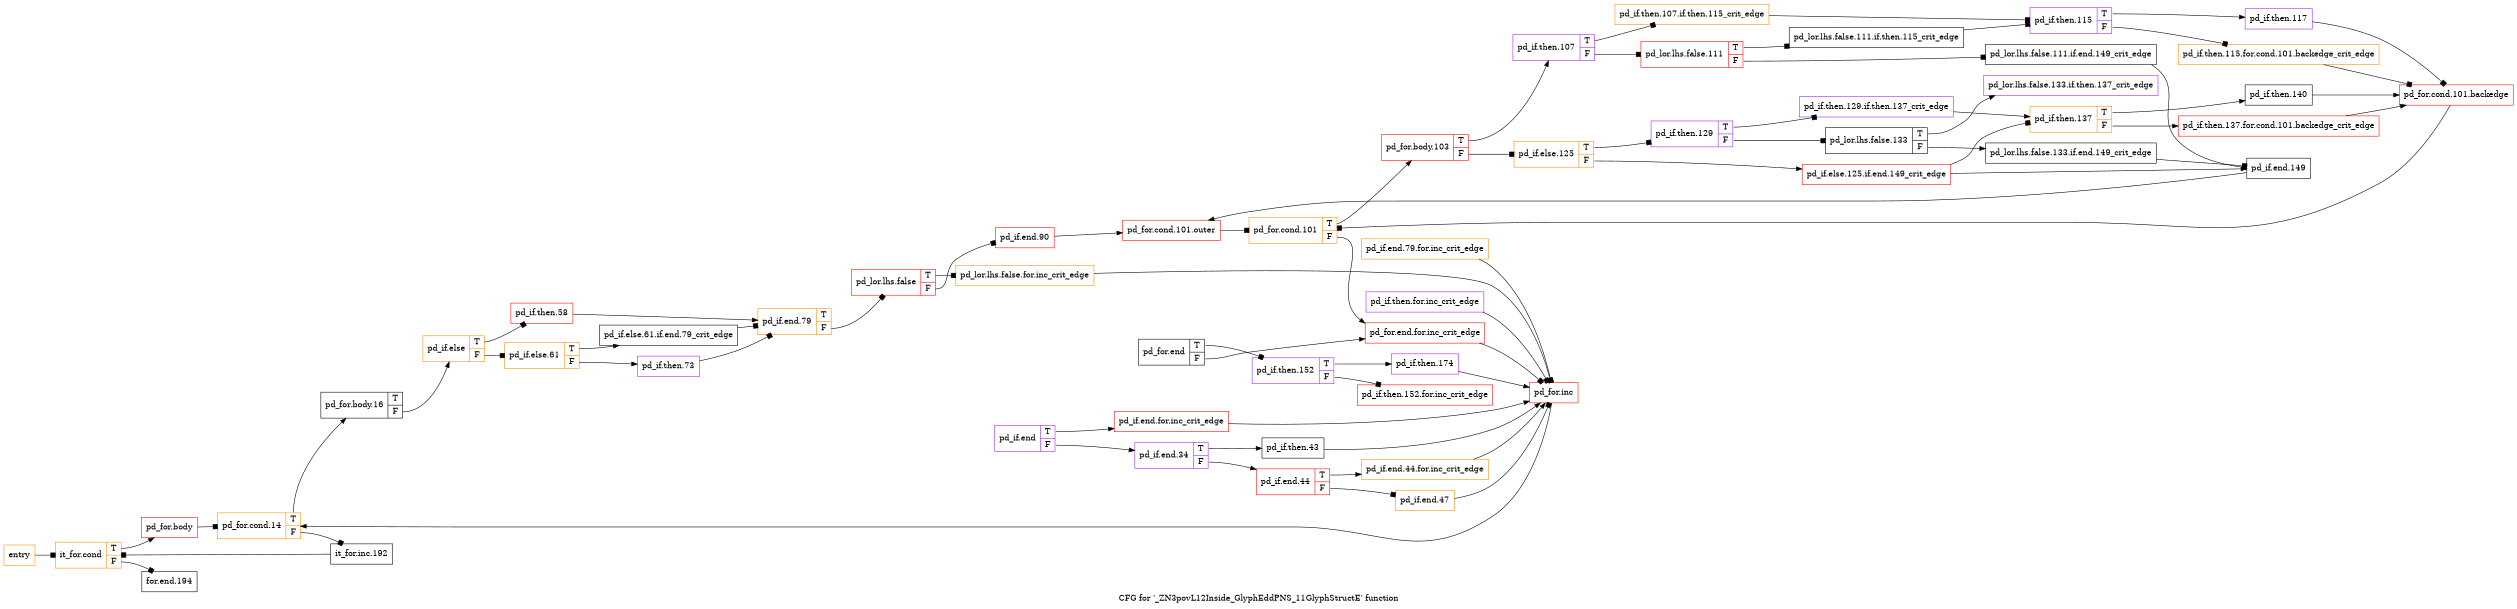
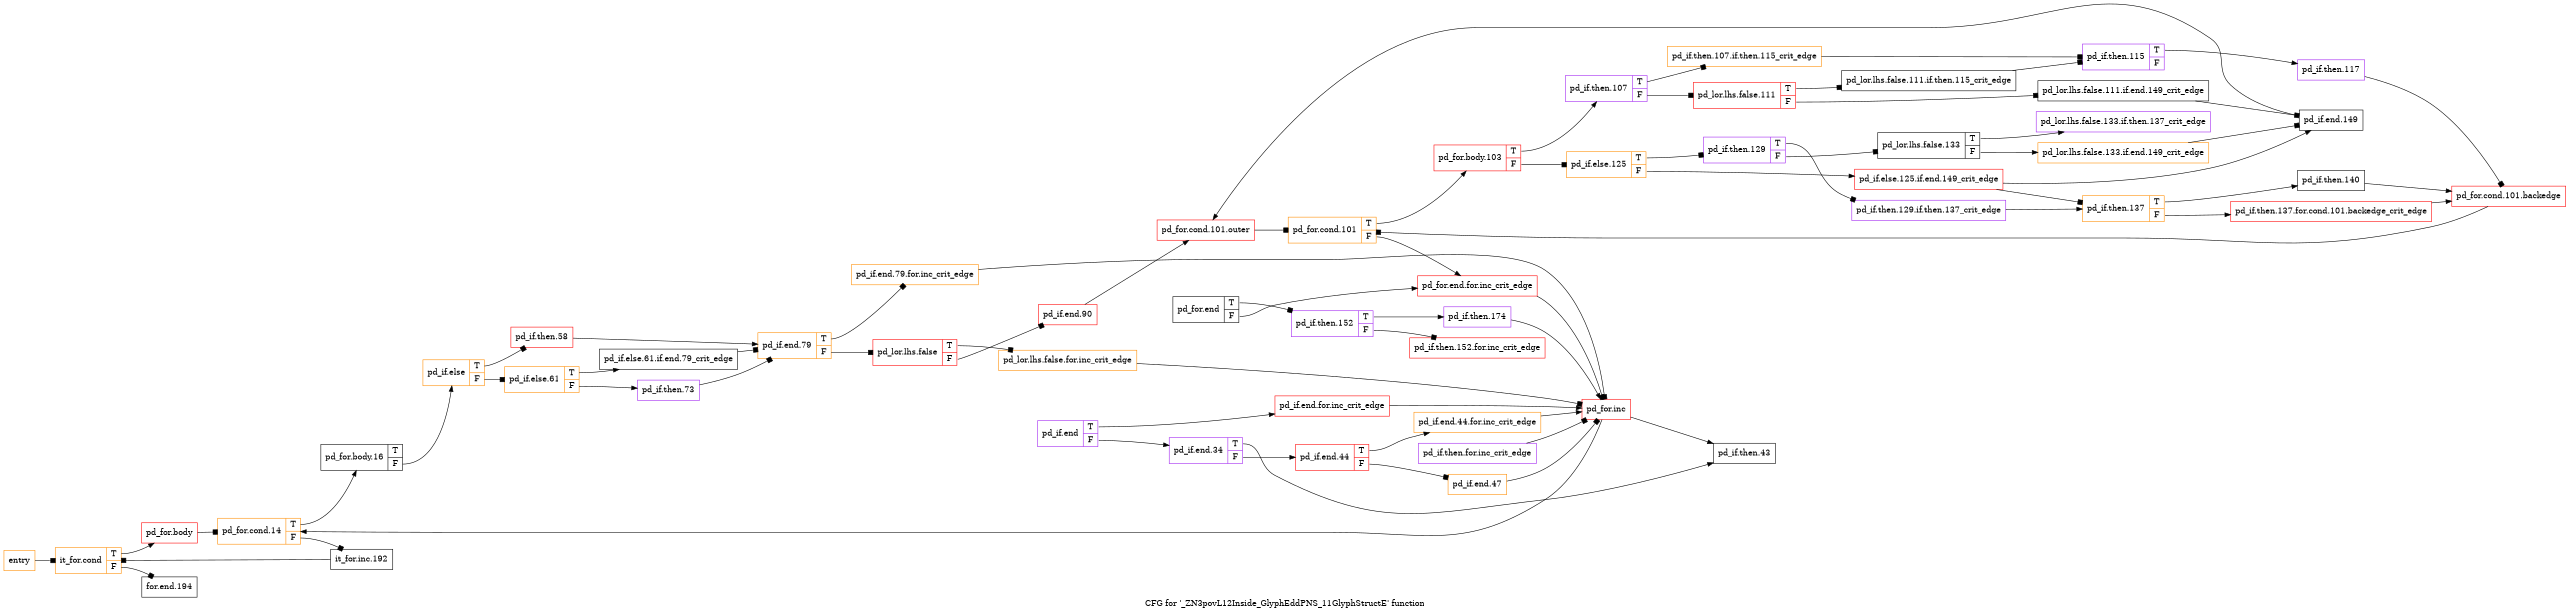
(2279, 54) -> none
(2071, 153) -> (2123, 153)
none -> (868, 318)
(1433, 443) -> (1669, 429)
